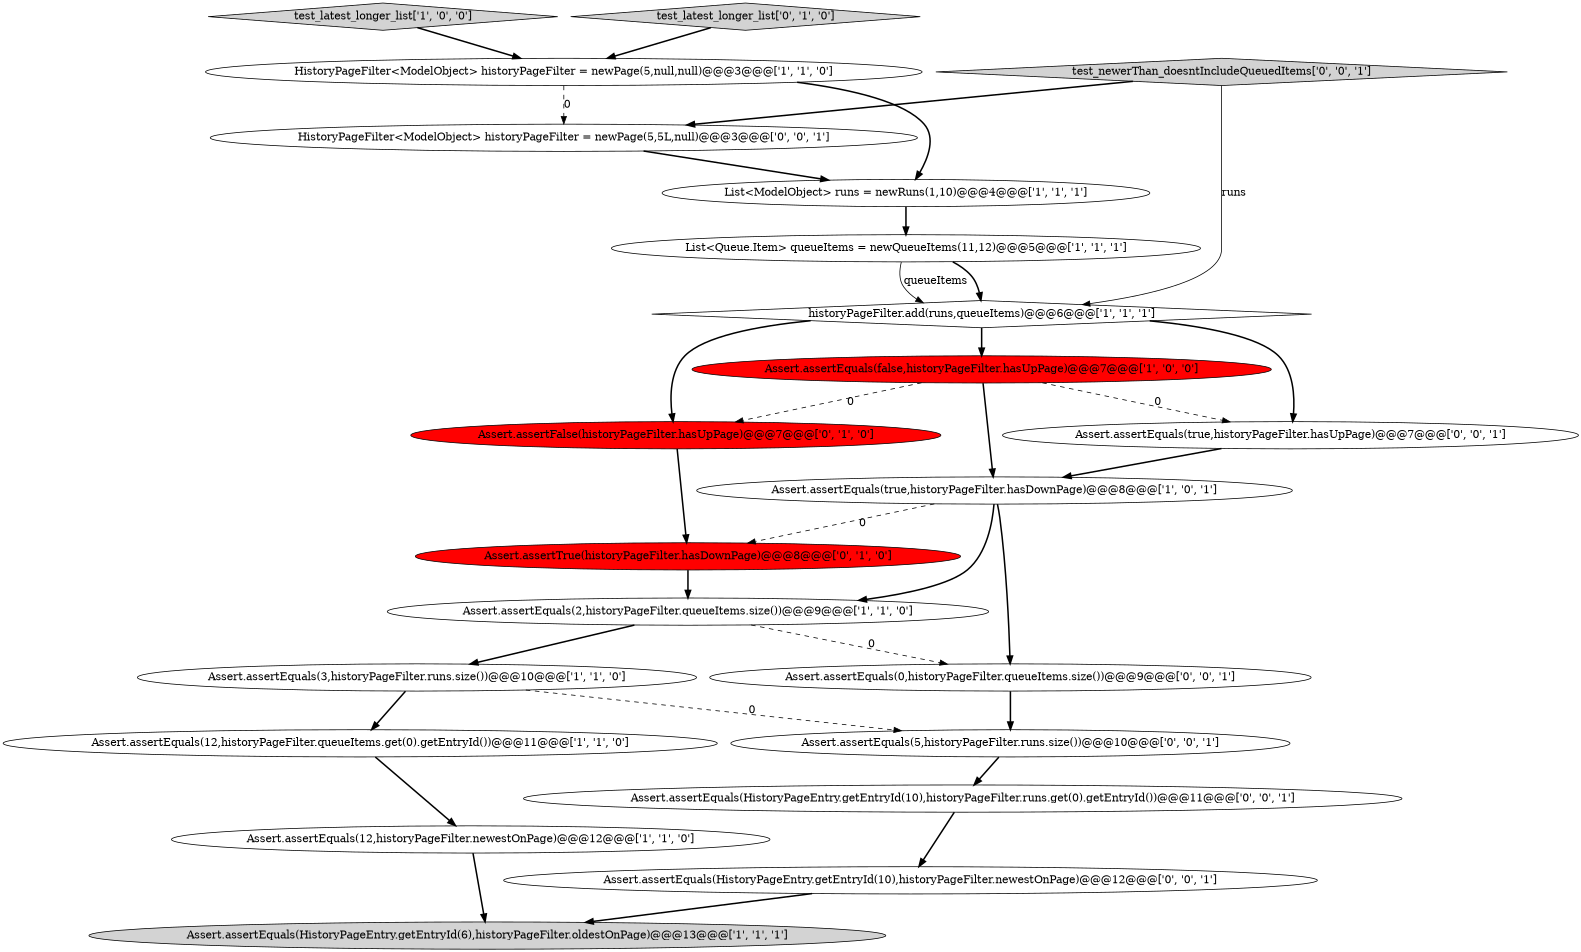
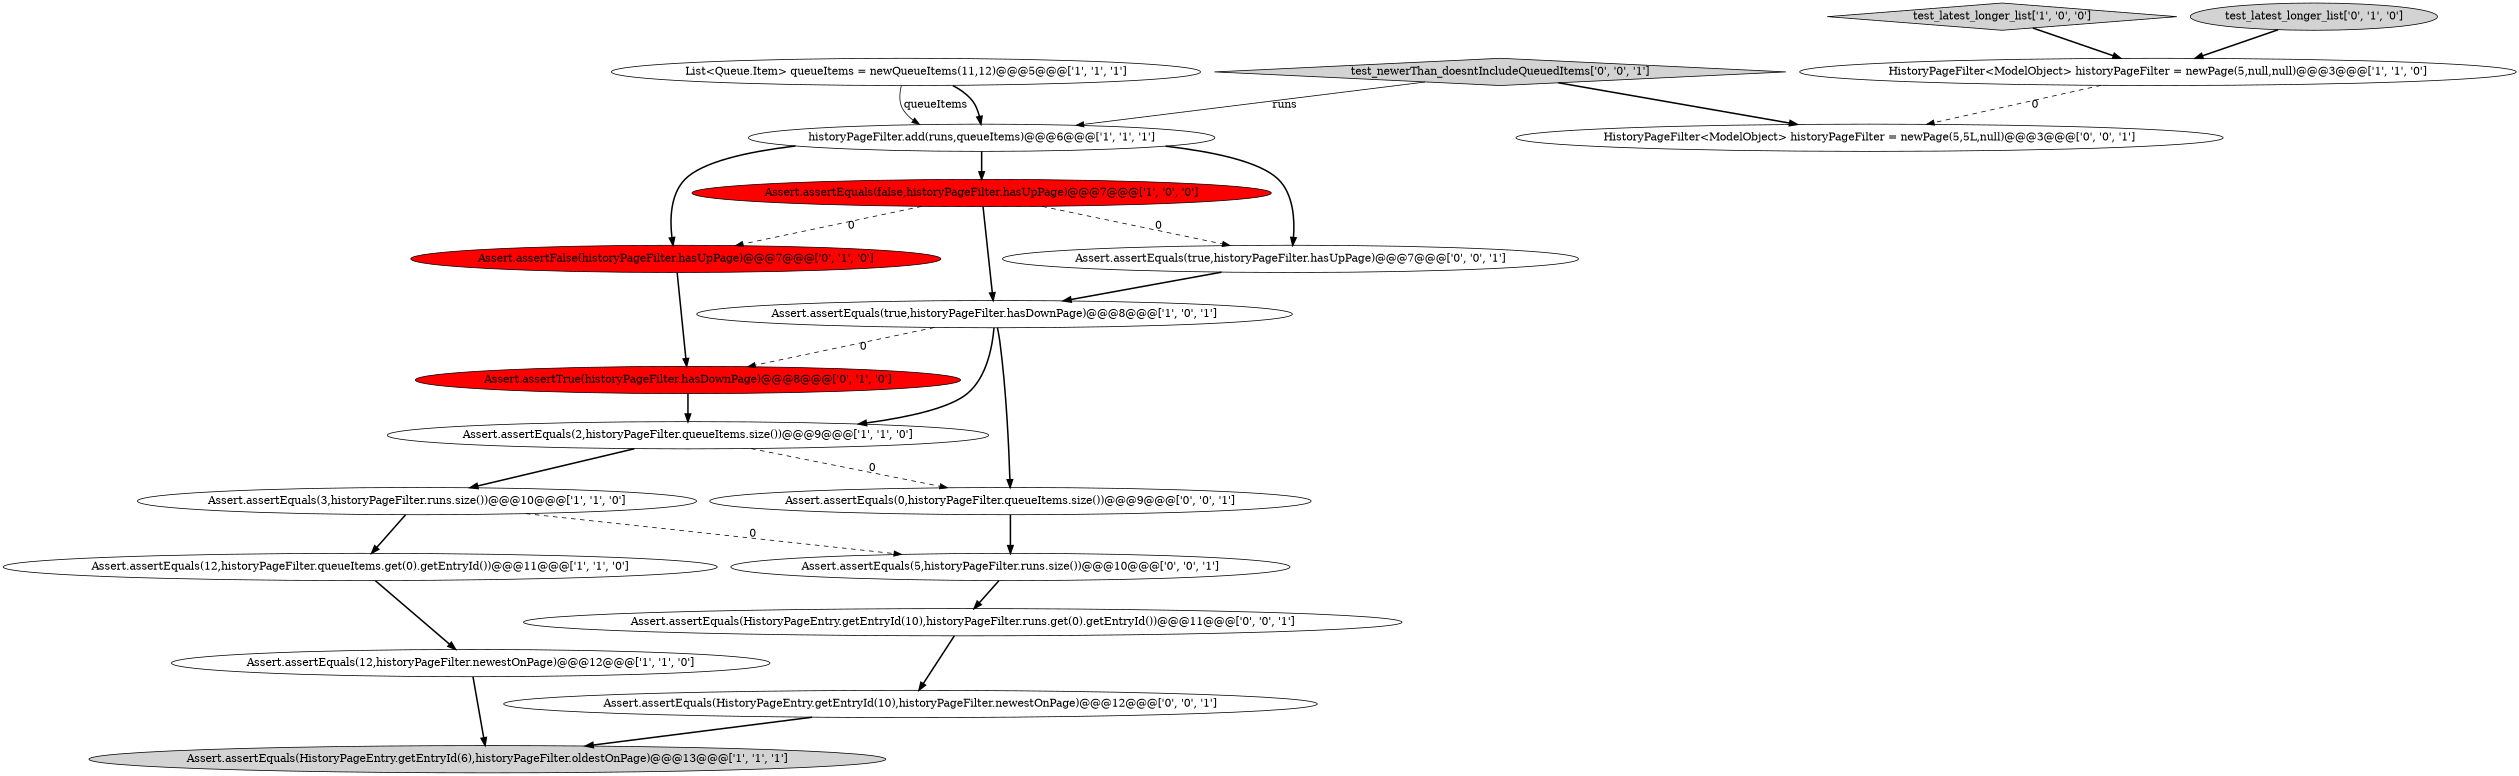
(745, 17) -> (2314, 17)
(906, 193) -> none
(982, 314) -> (982, 138)
